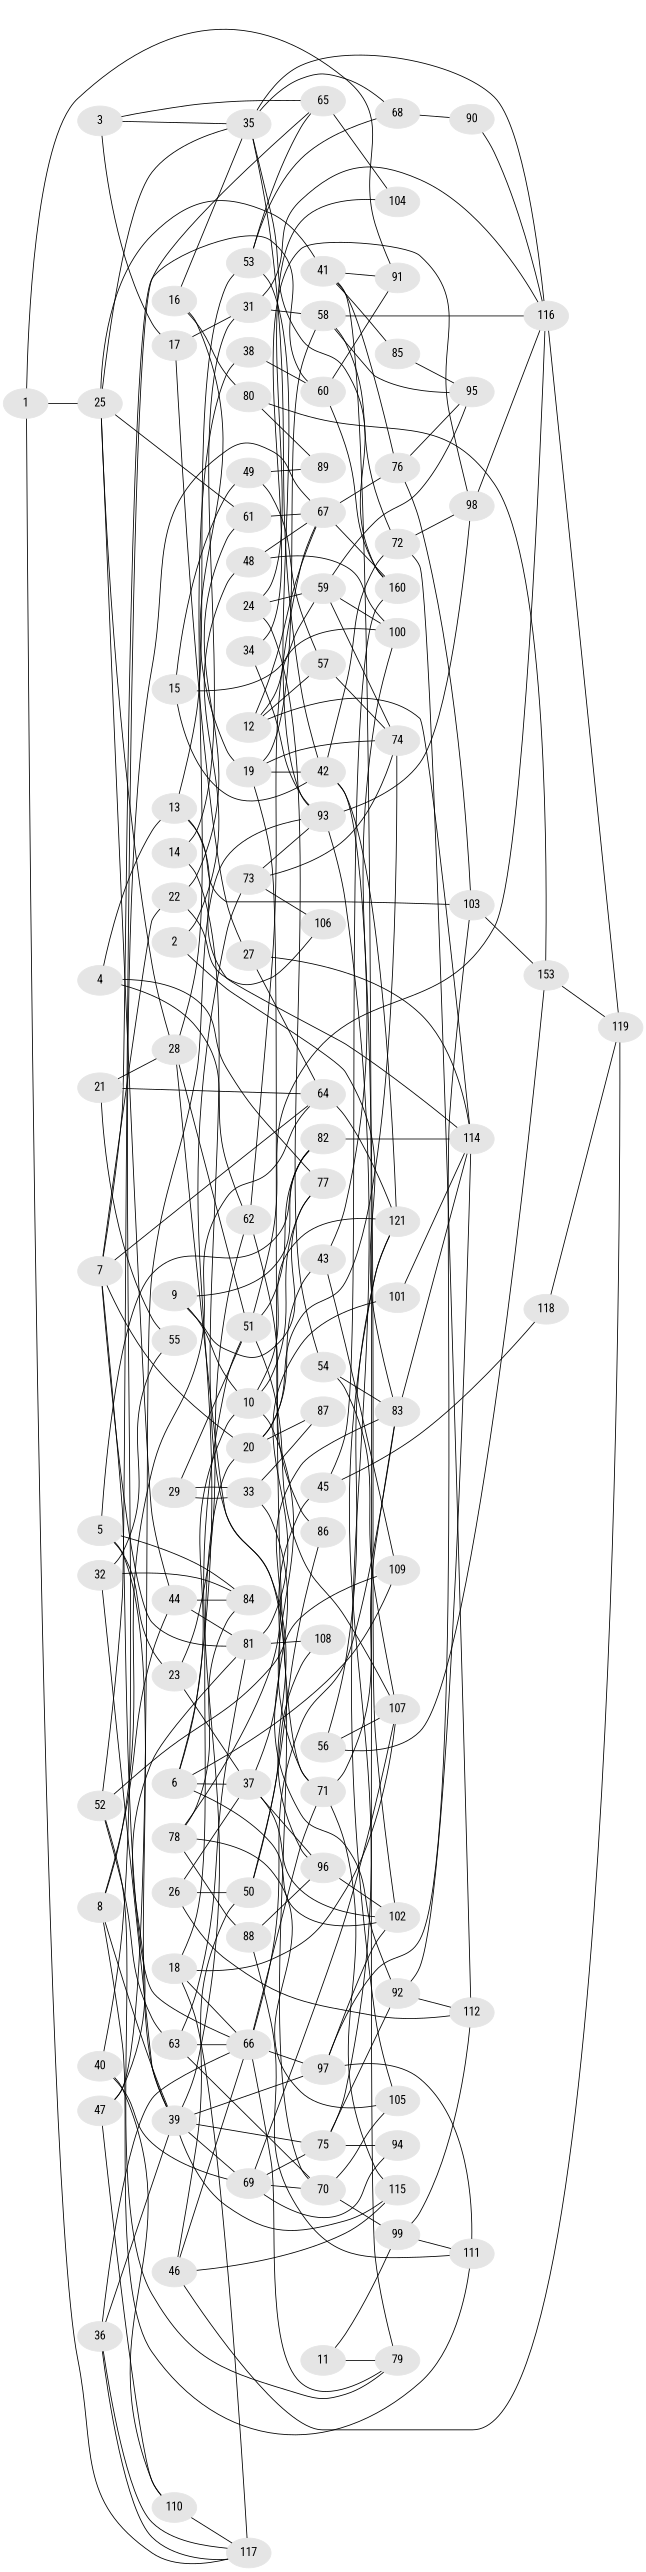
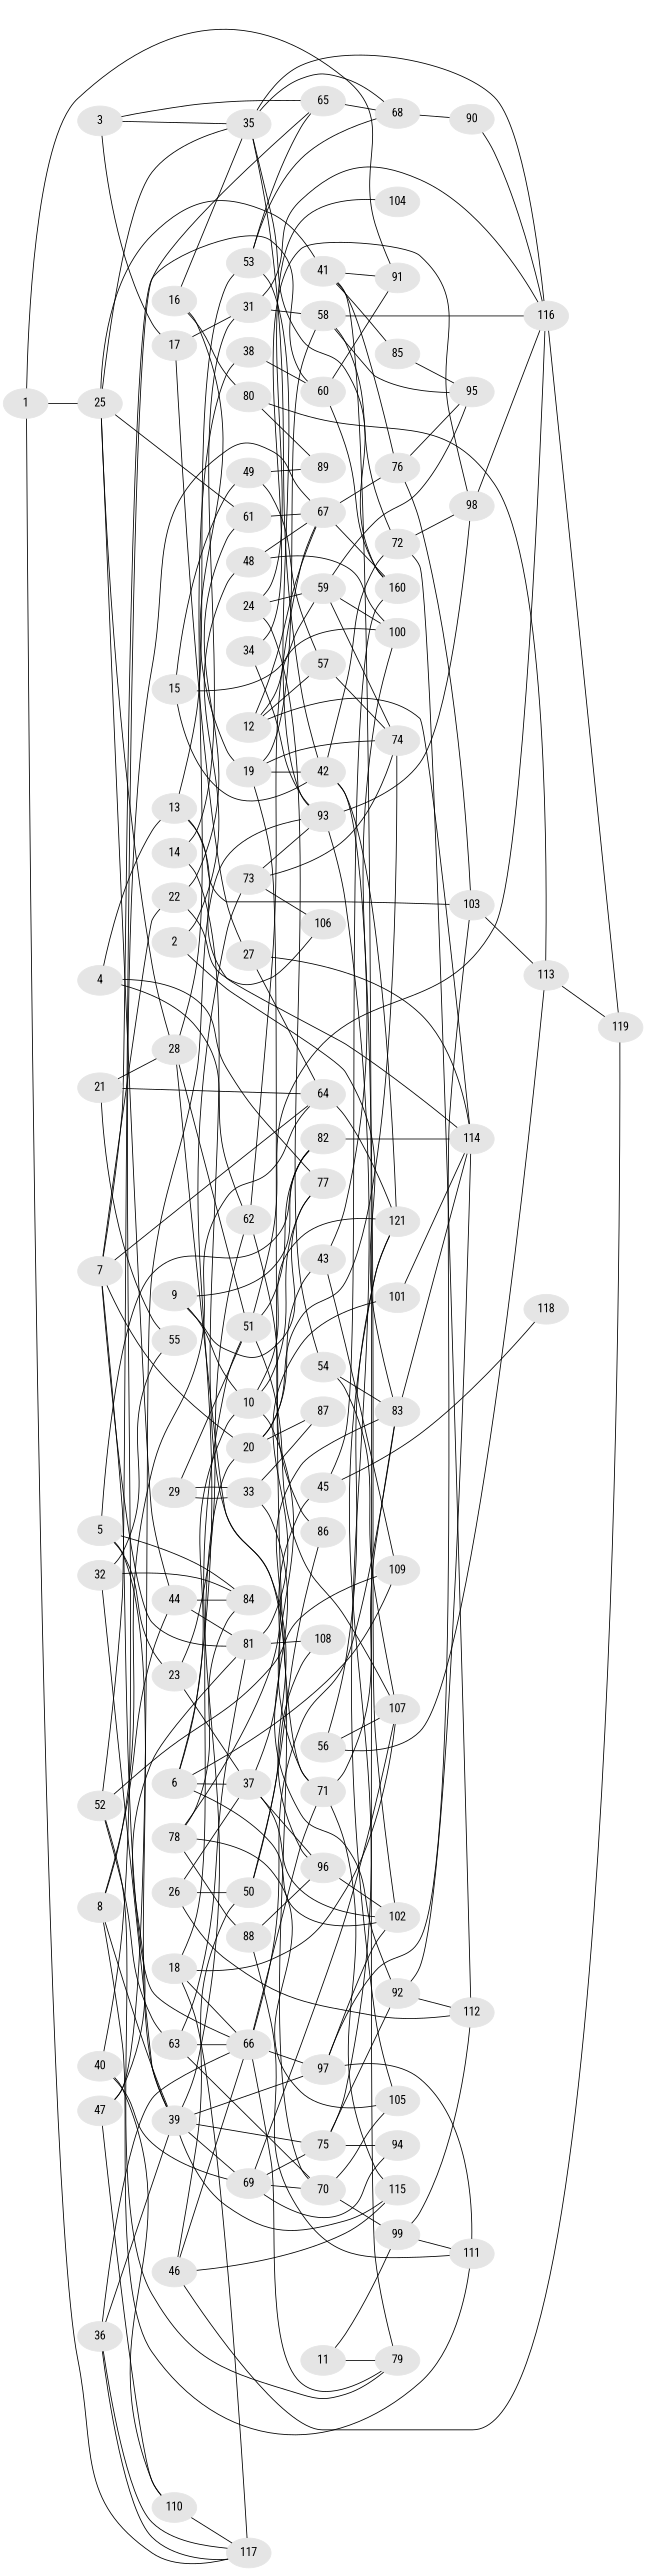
(360, 151) -> (360, 107)
(546, 975) -> (546, 975)
(583, 1168) -> none
